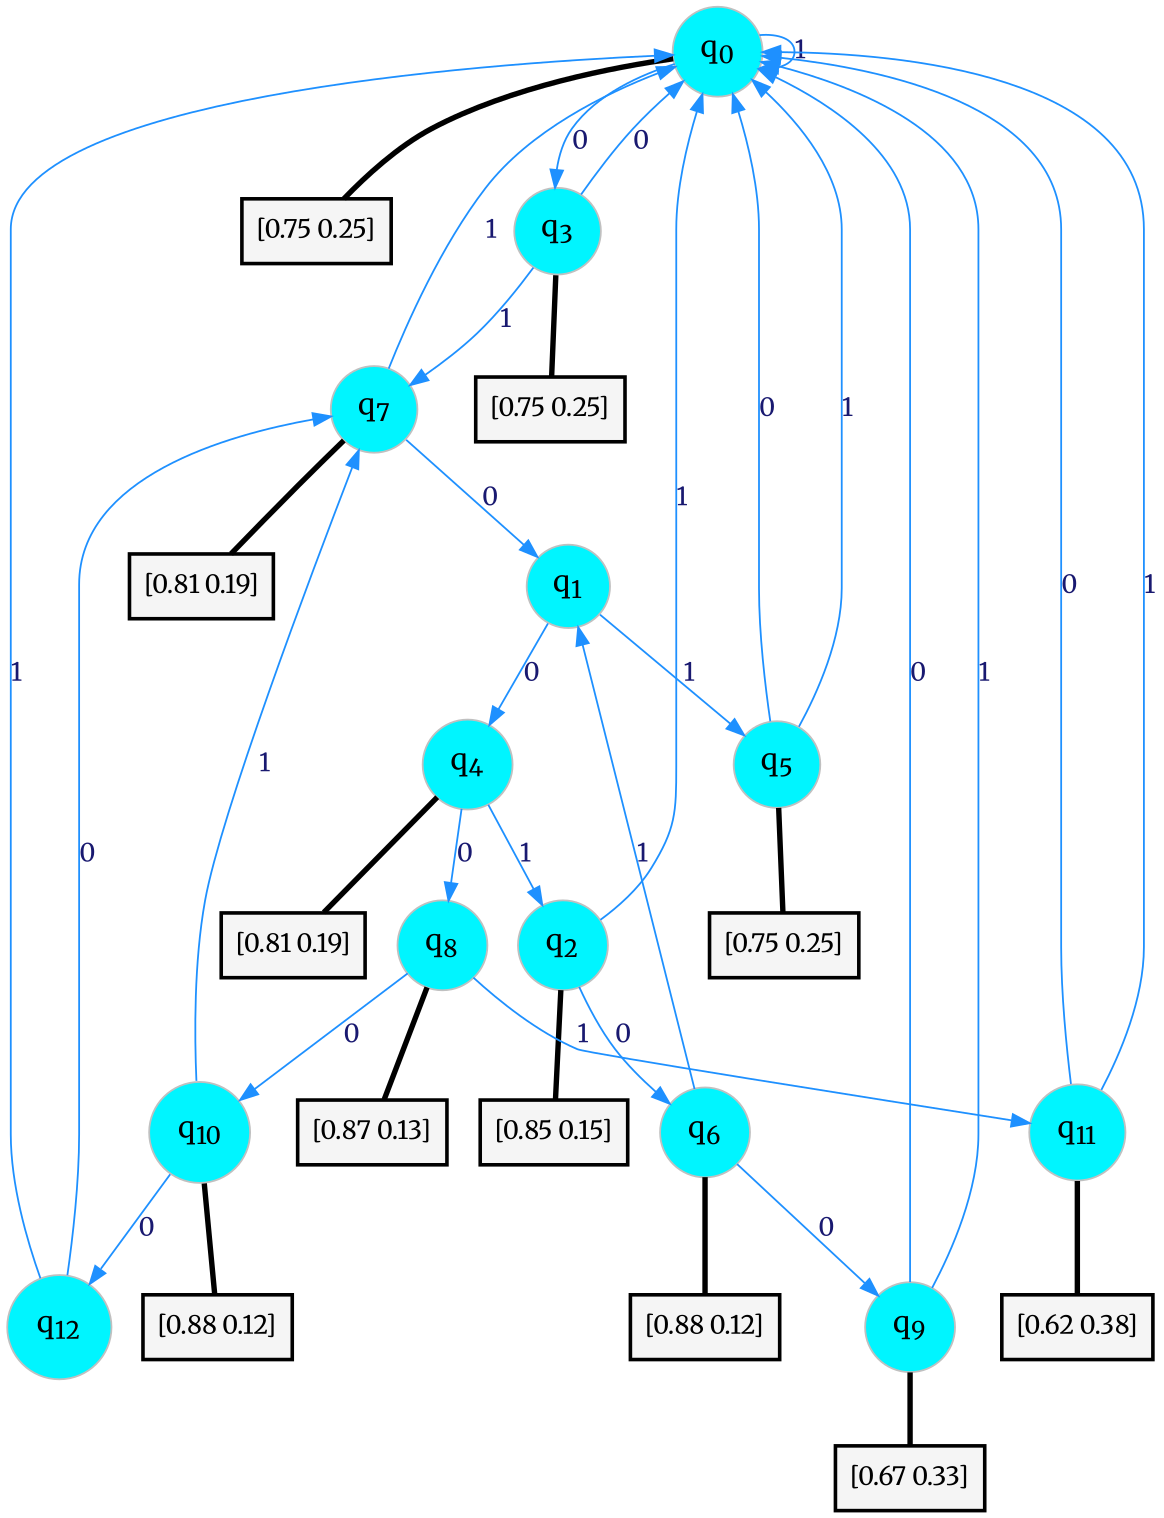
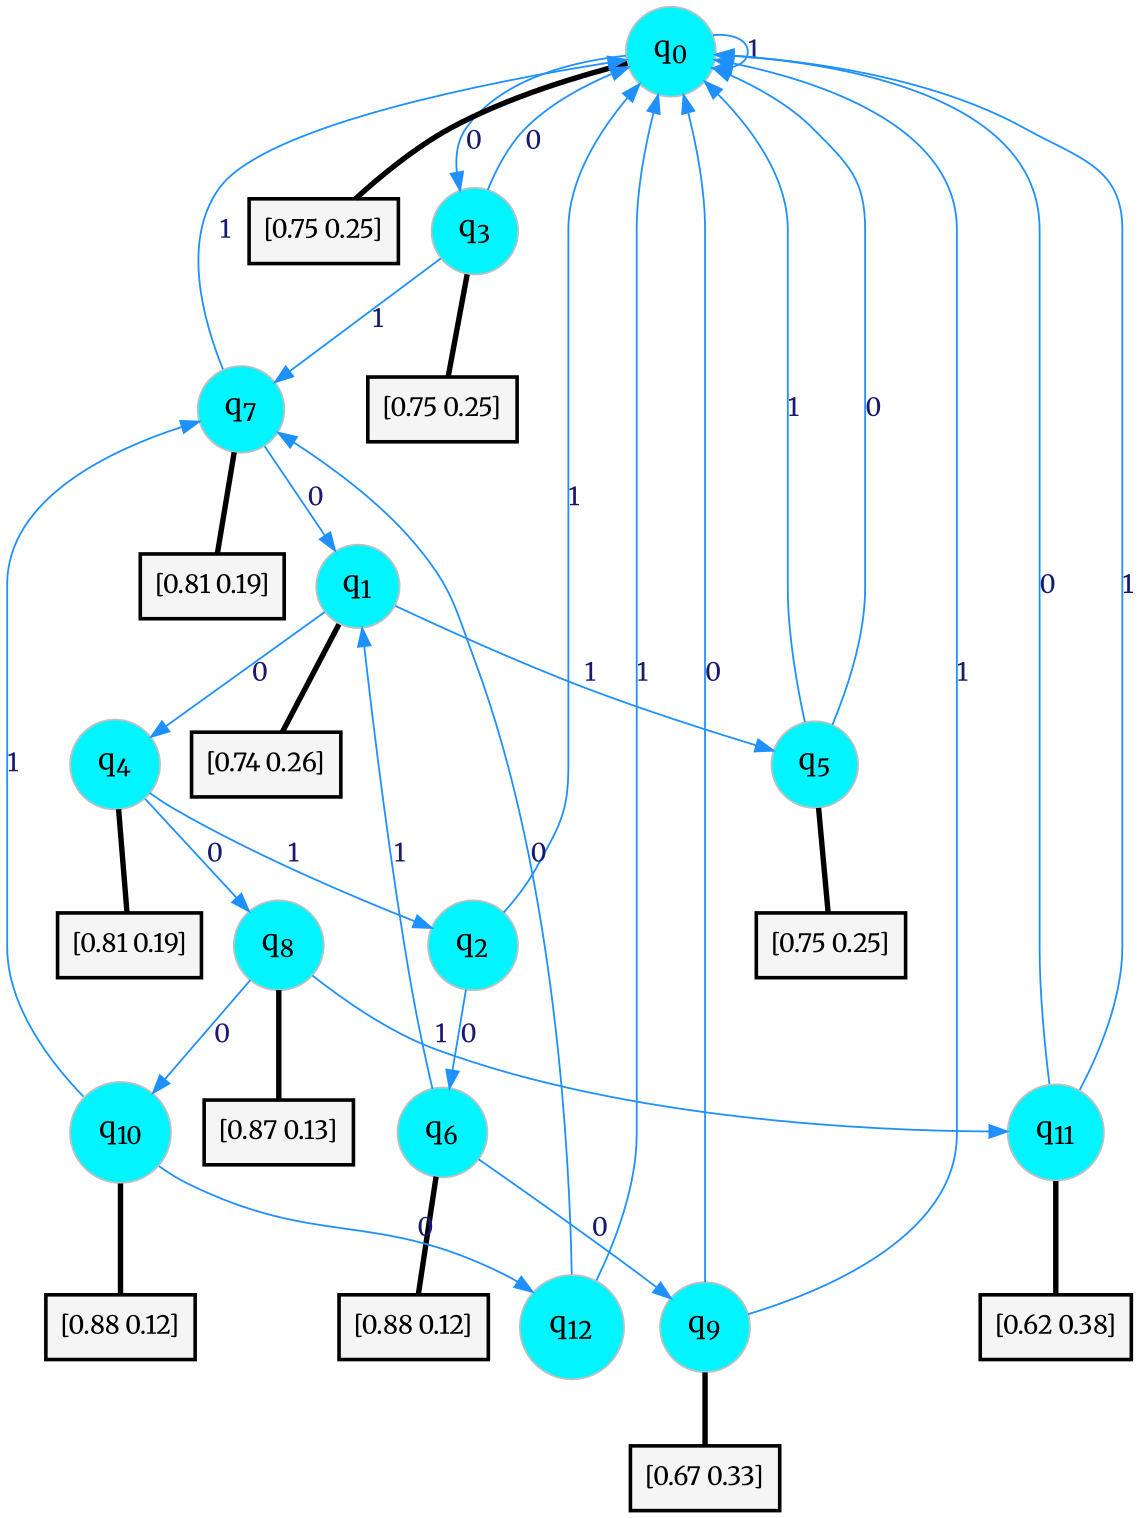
none -> (266, 765)
(554, 1132) -> none
